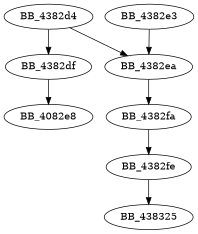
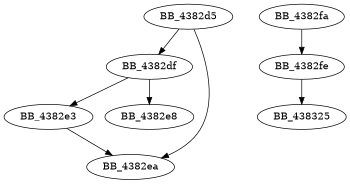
(48, 17) -> (188, 17)
(149, 88) -> none
none -> (102, 90)
(48, 117) -> (149, 117)
